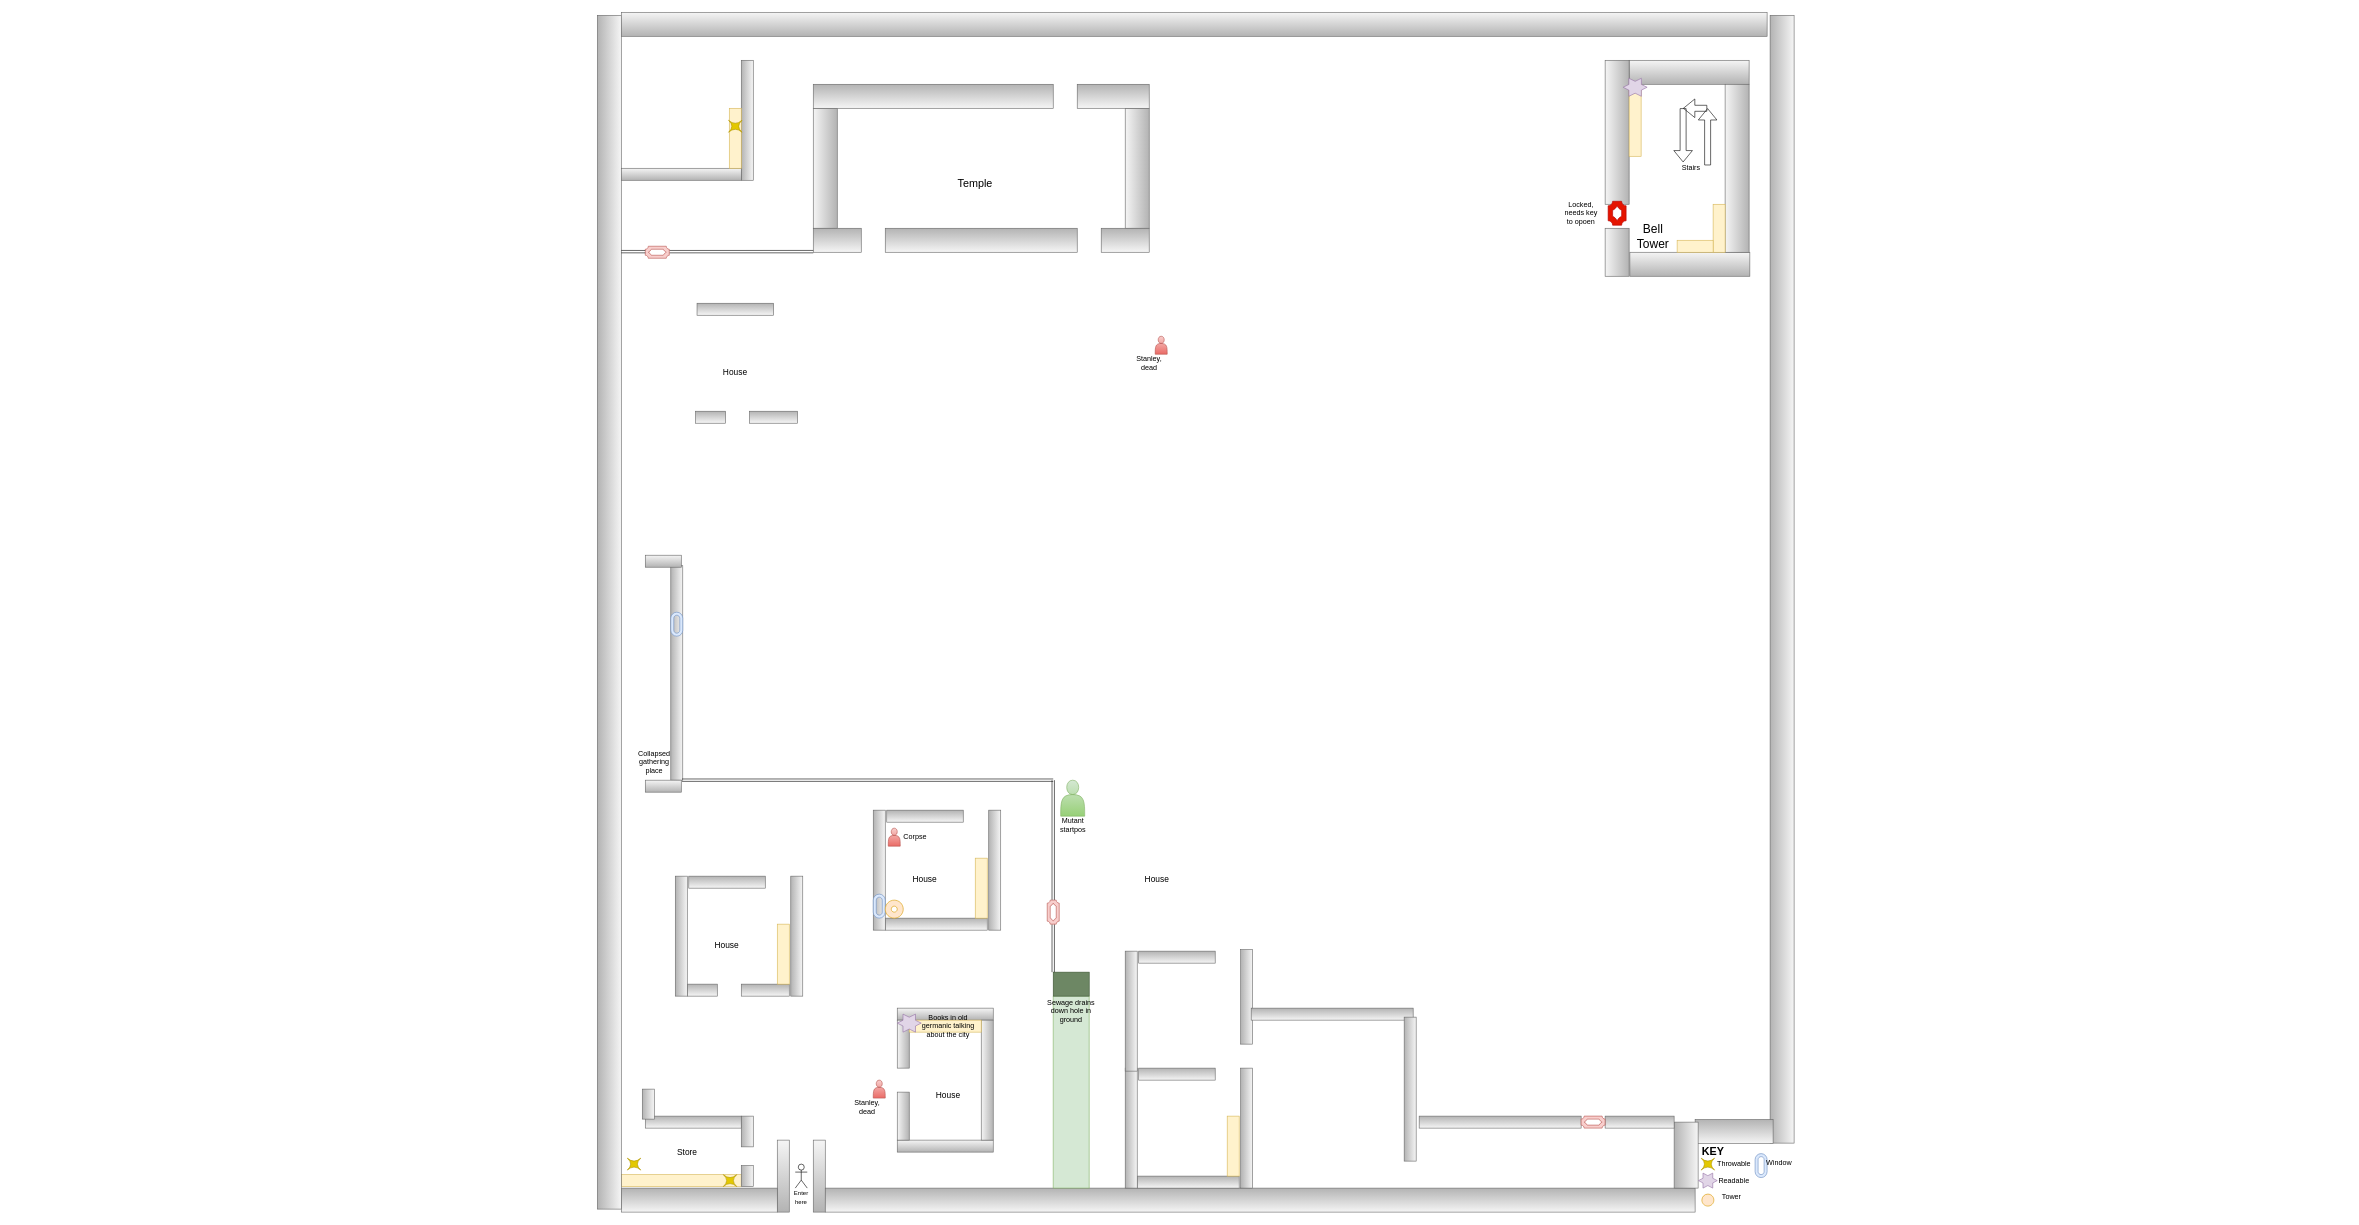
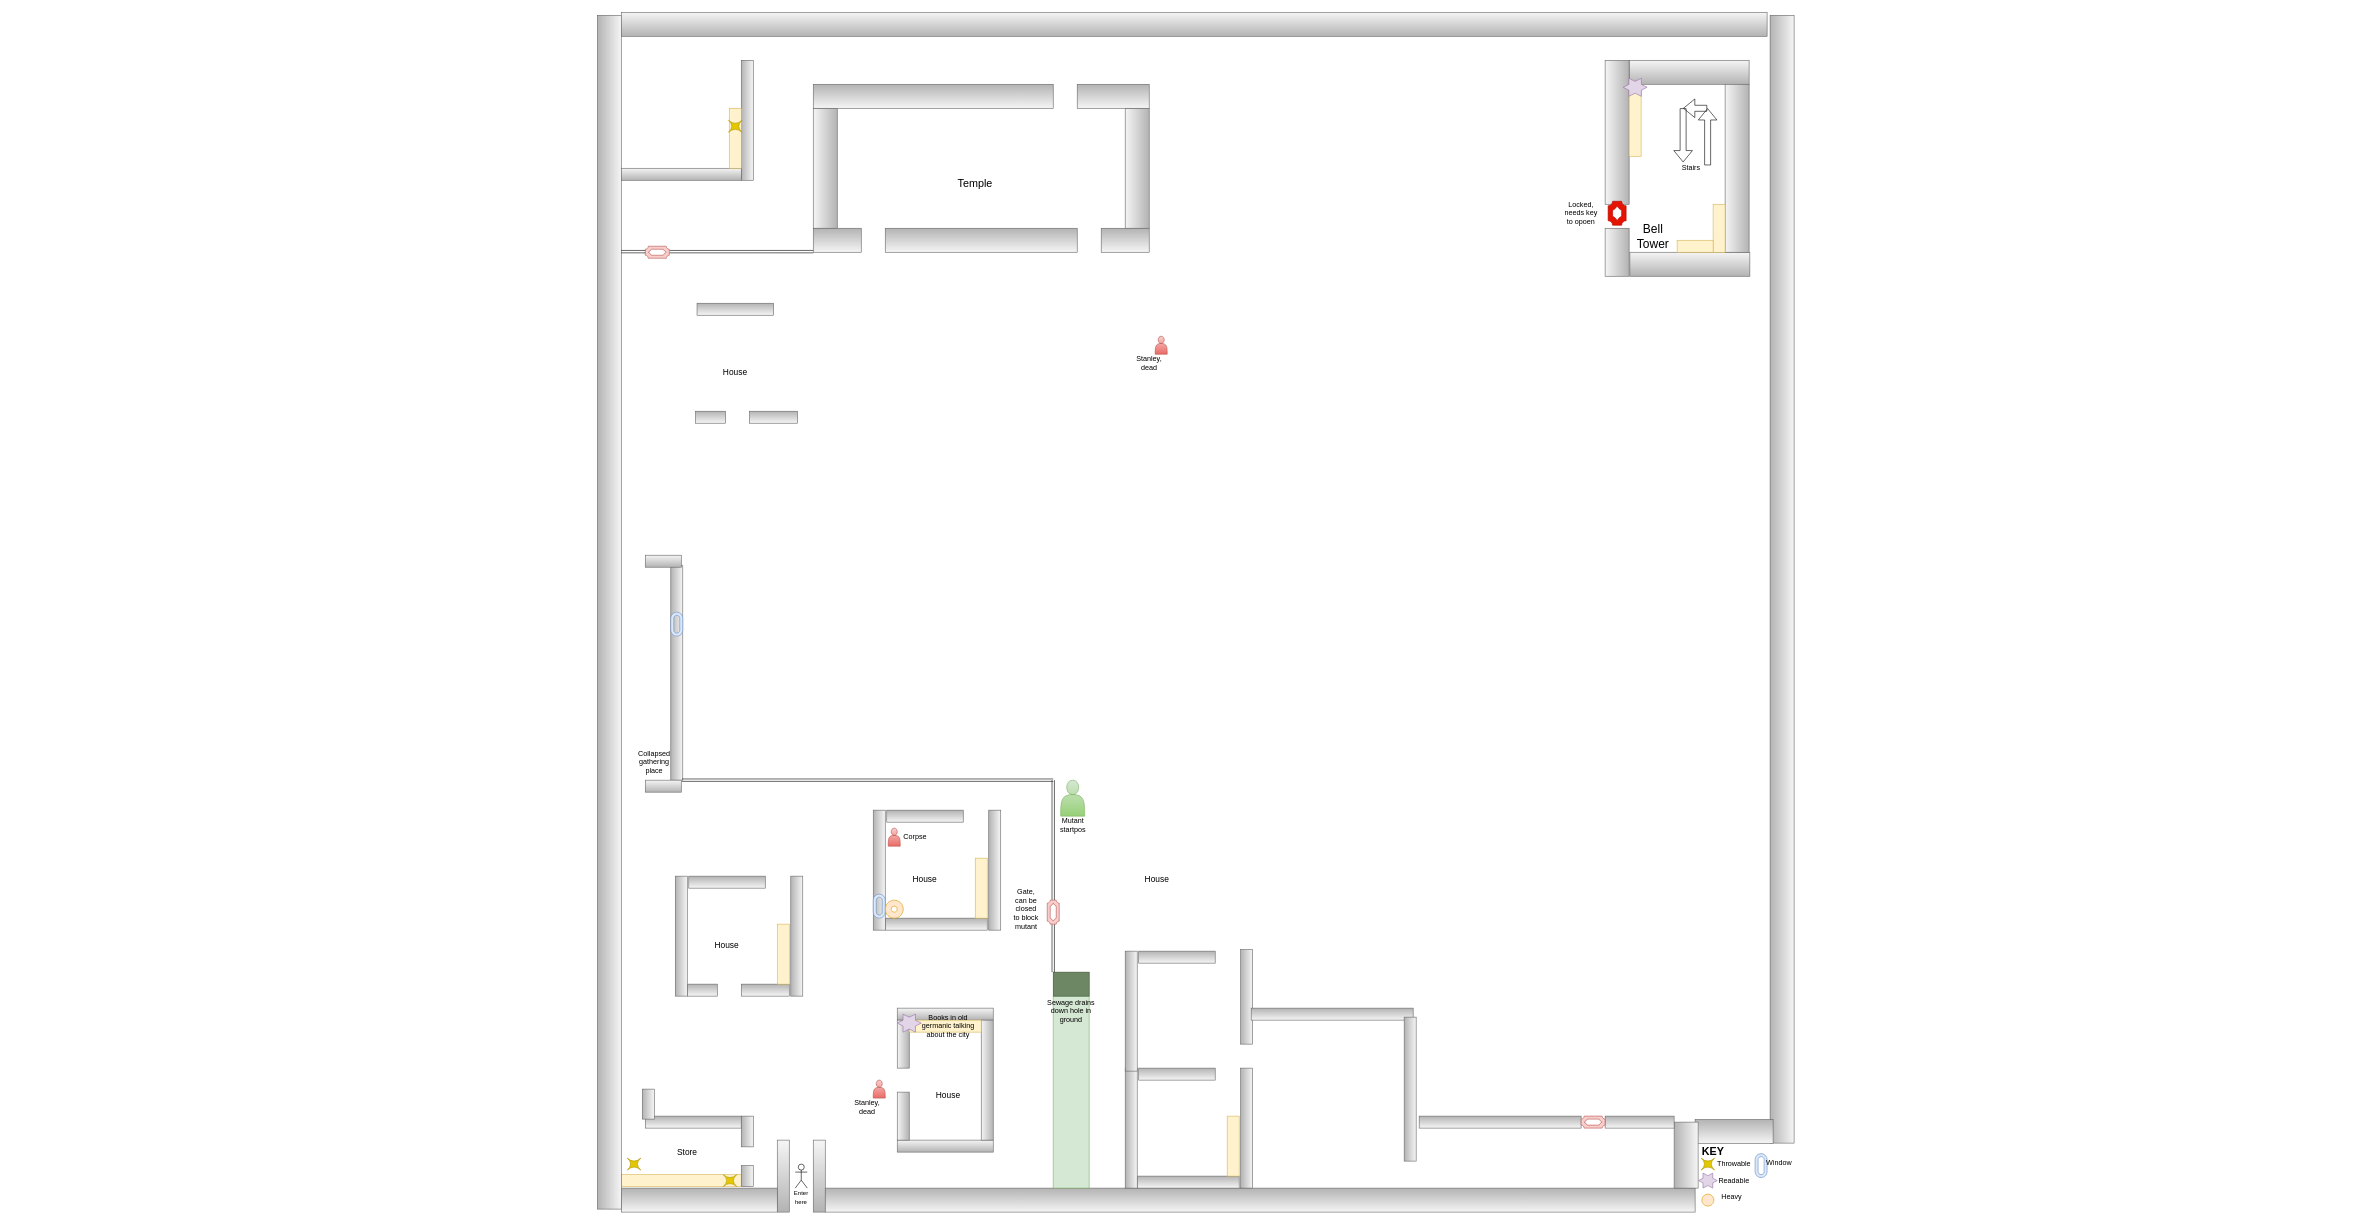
none -> (1026, 909)
(1732, 1197) -> (1732, 1197)
